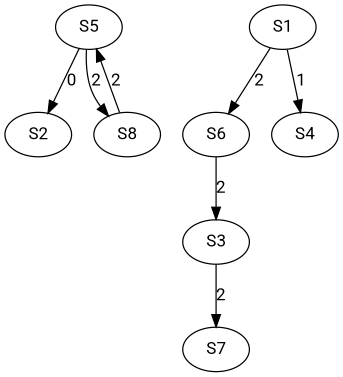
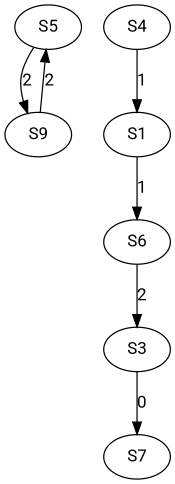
(293, 75) -> (137, 75)
(259, 81) -> (142, 188)
(38, 135) -> none
(127, 135) -> (38, 135)
(221, 296) -> (142, 403)
